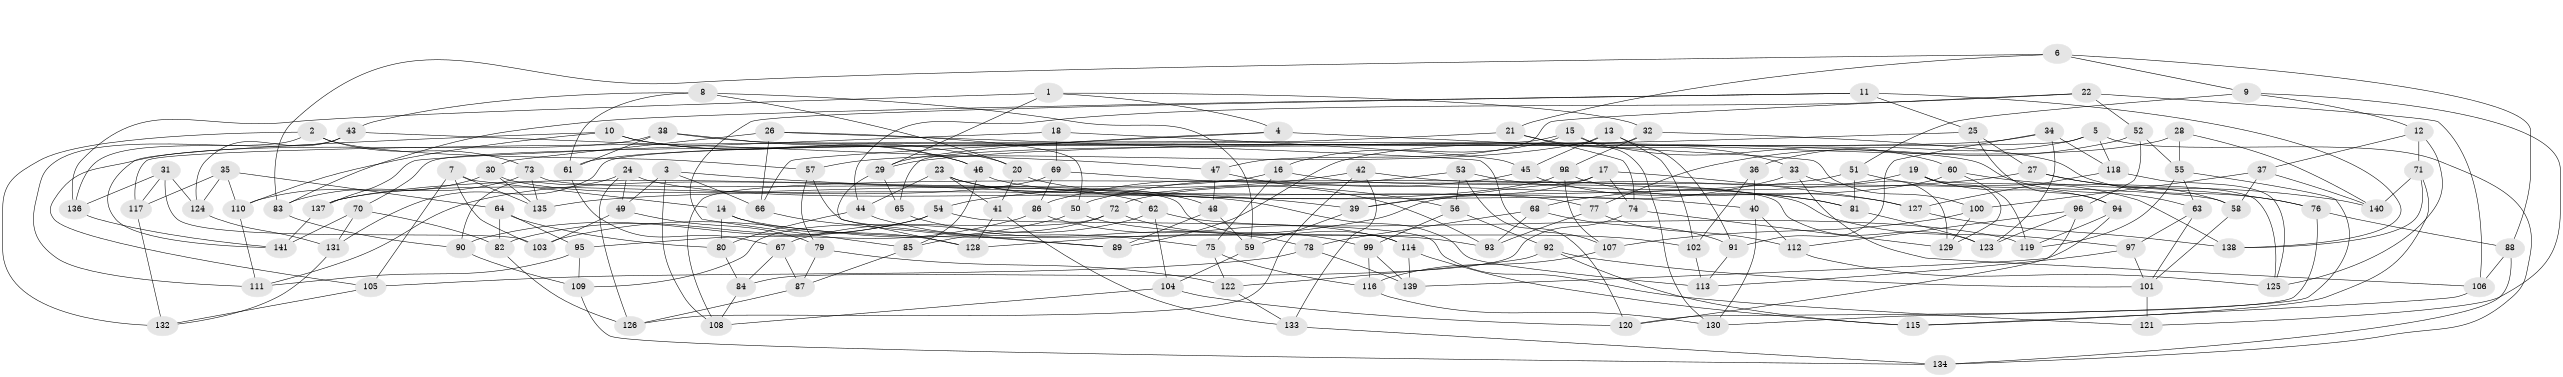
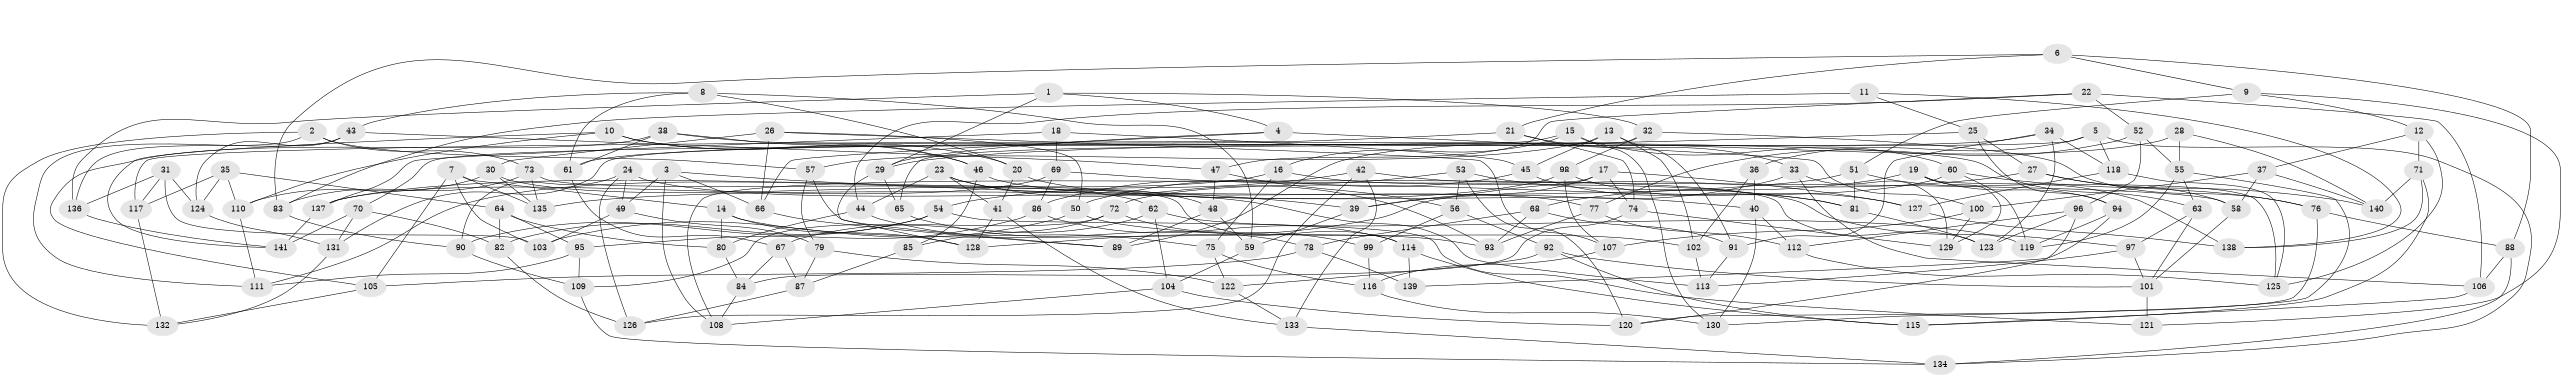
(785, 118) -> none
(1389, 268) -> none
